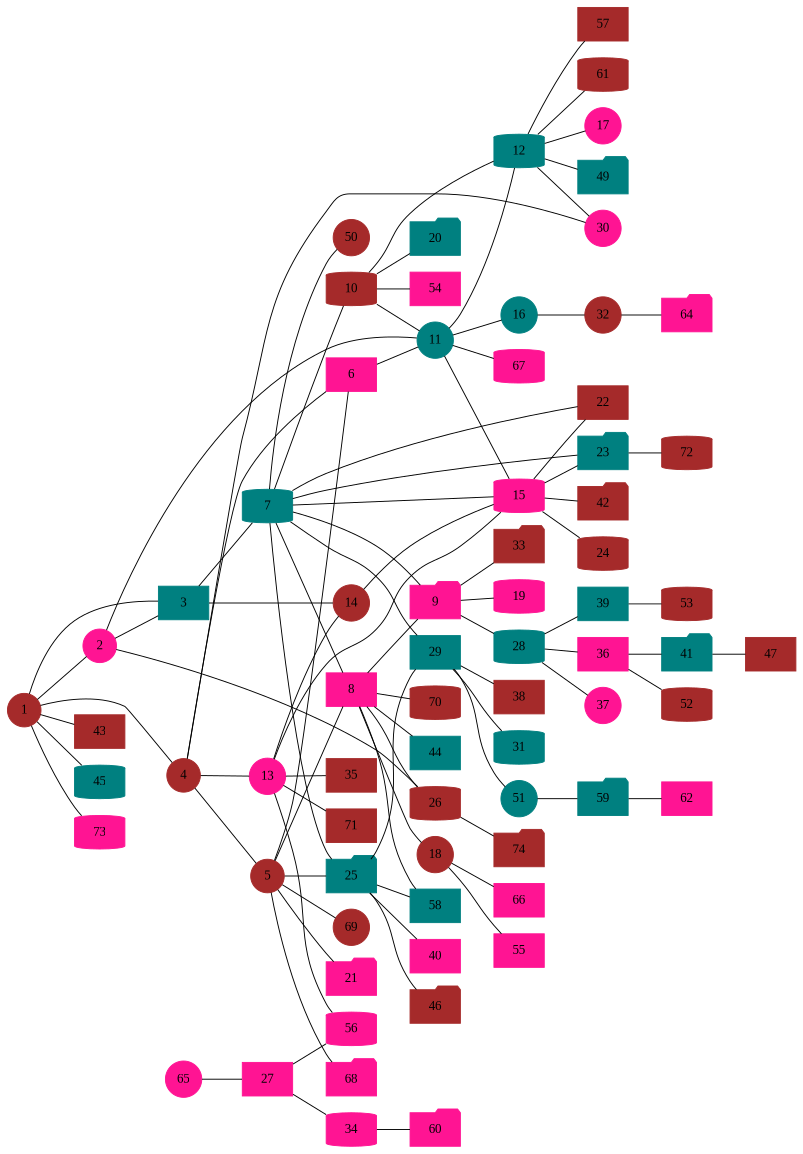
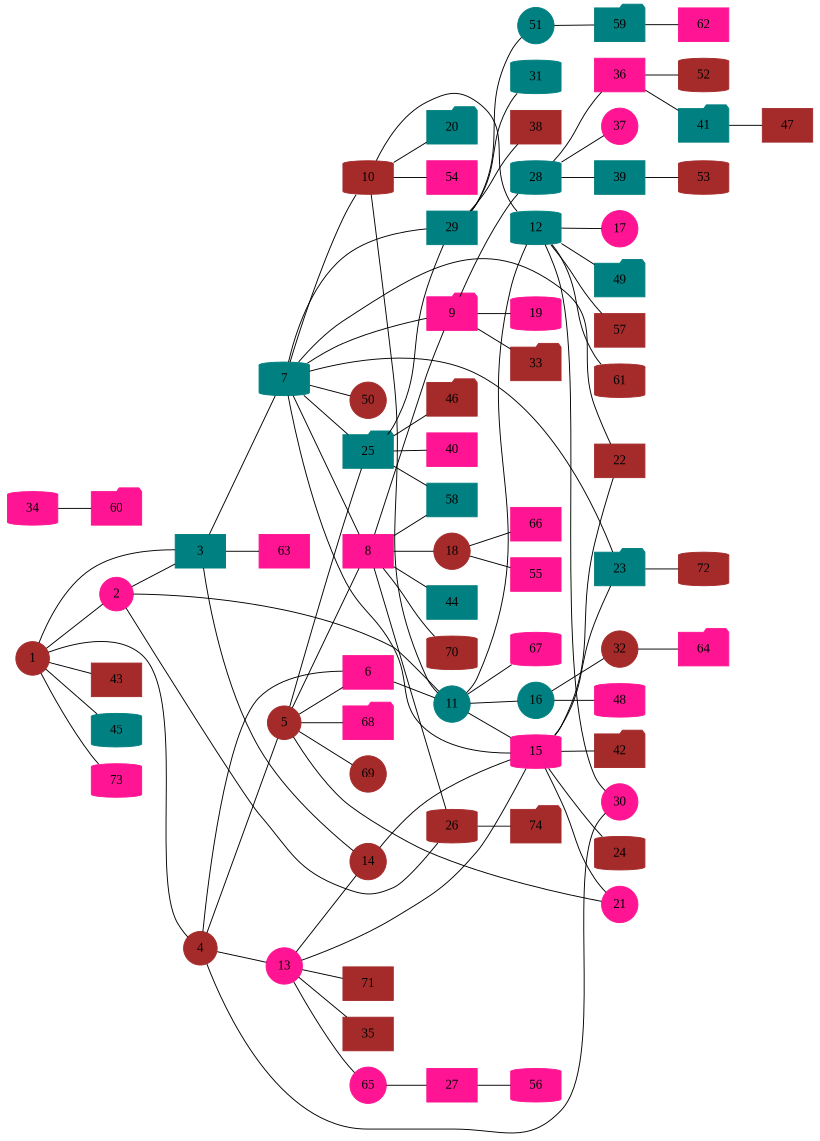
none -> (284, 551)
none -> (620, 700)
none -> (573, 832)
(302, 904) -> (322, 1029)
(351, 979) -> (620, 904)
(310, 1104) -> none
